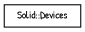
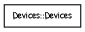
(42, 16) -> (42, 16)
